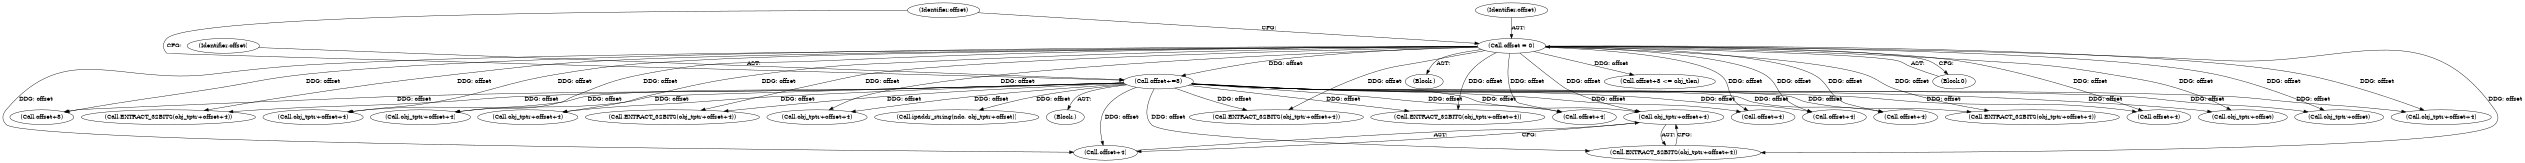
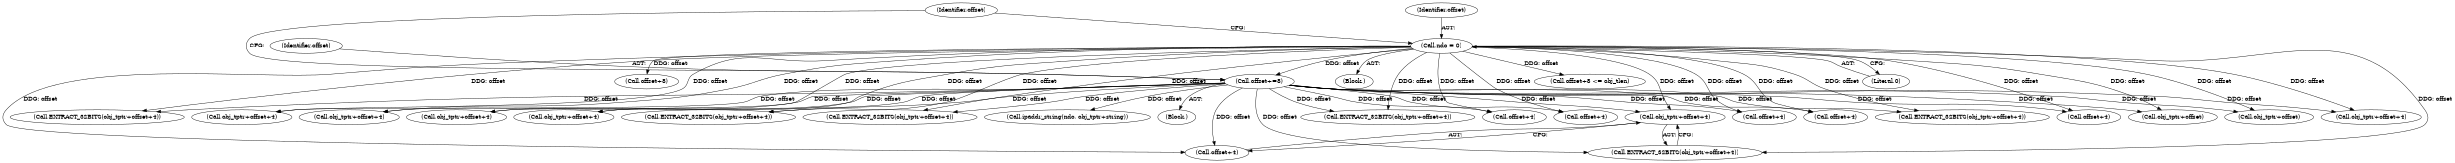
(1512, 46) -> (1441, 46)
(1954, 82) -> (1886, 82)
(543, 93) -> none
(957, 117) -> (1067, 117)
